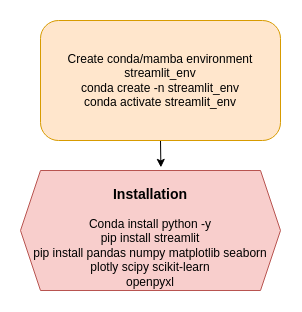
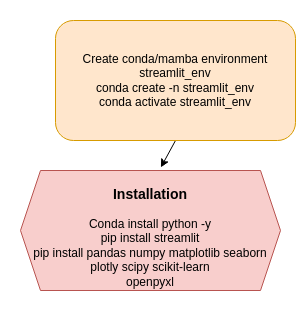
(161, 81) -> (176, 81)
